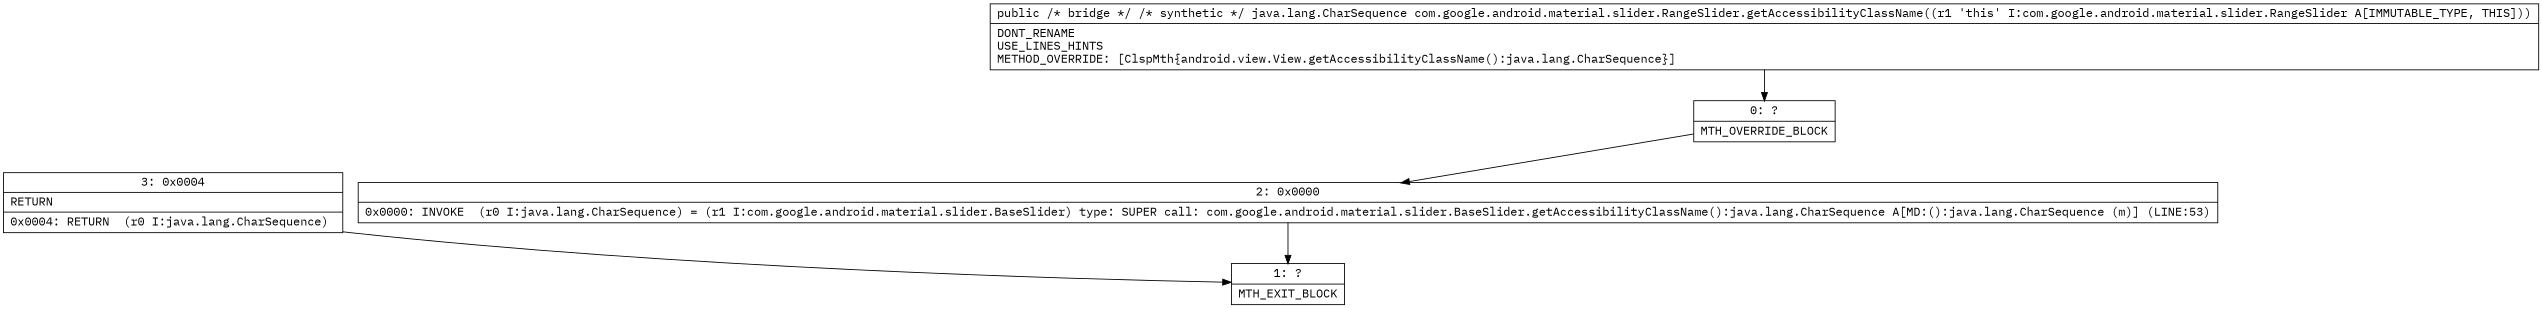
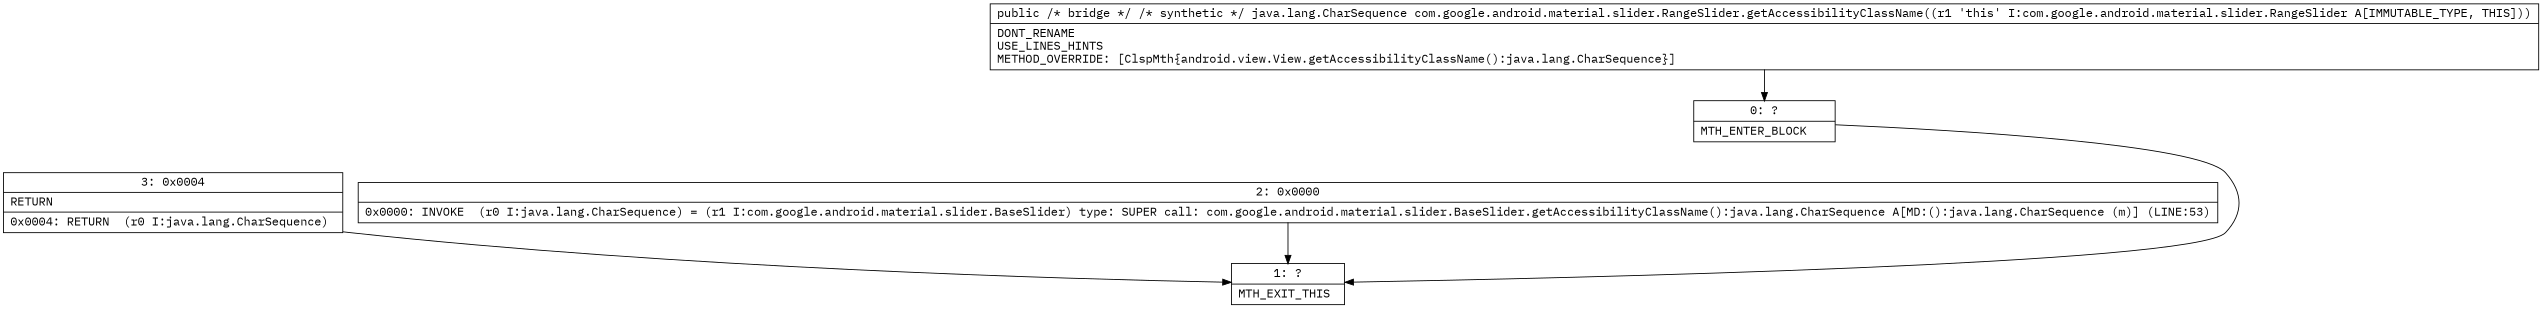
(1764, 131) -> (1754, 131)
(1552, 158) -> (2022, 259)
(1288, 294) -> (1285, 294)
